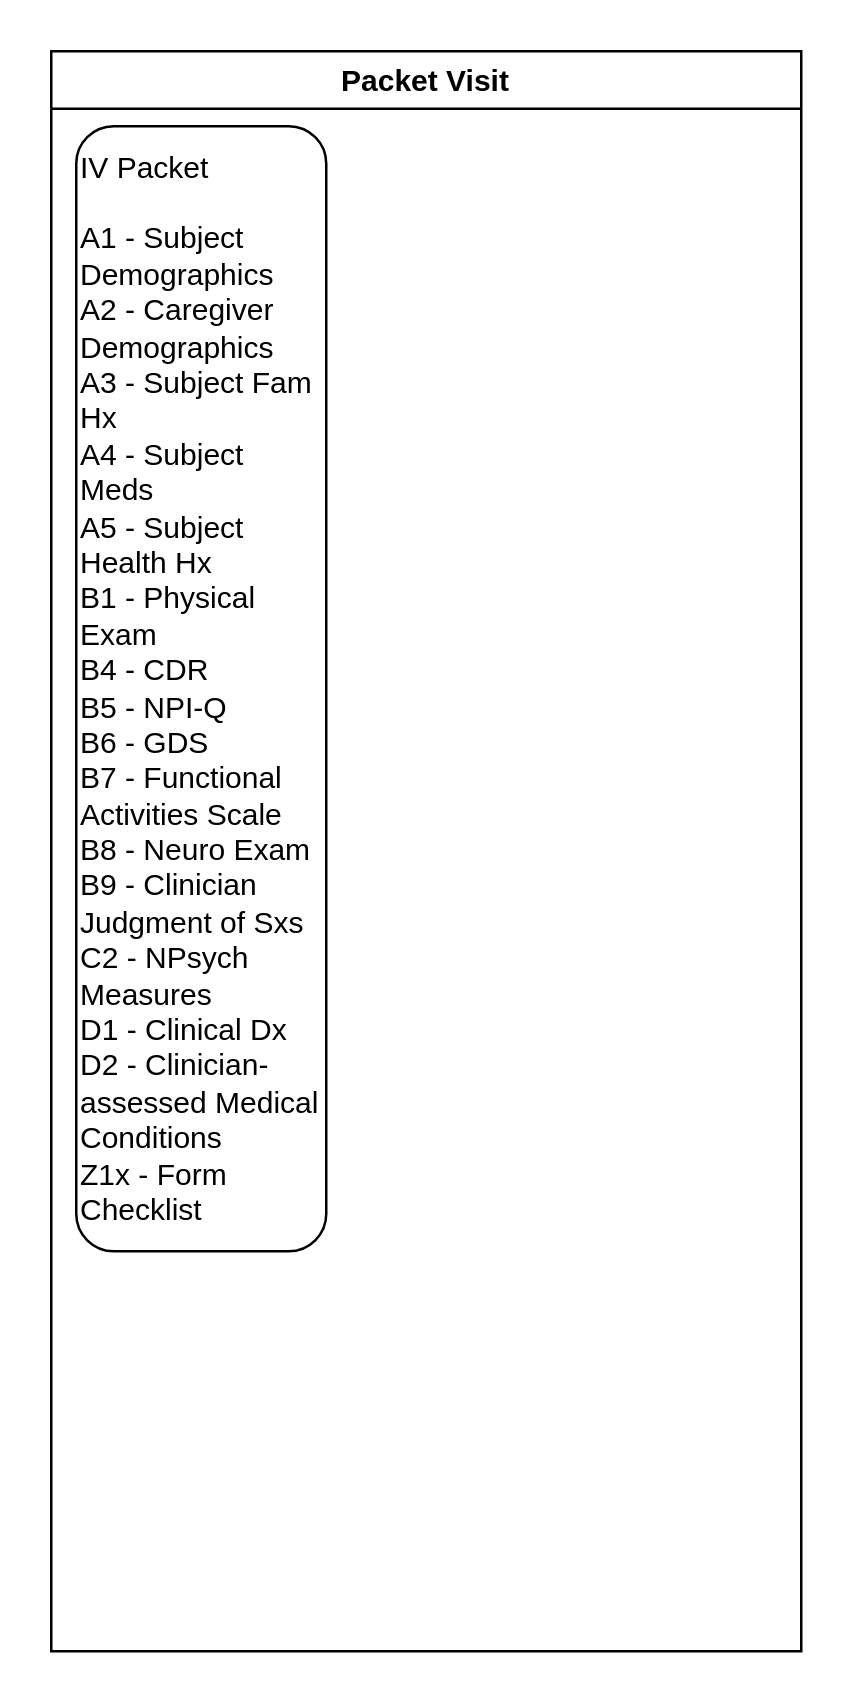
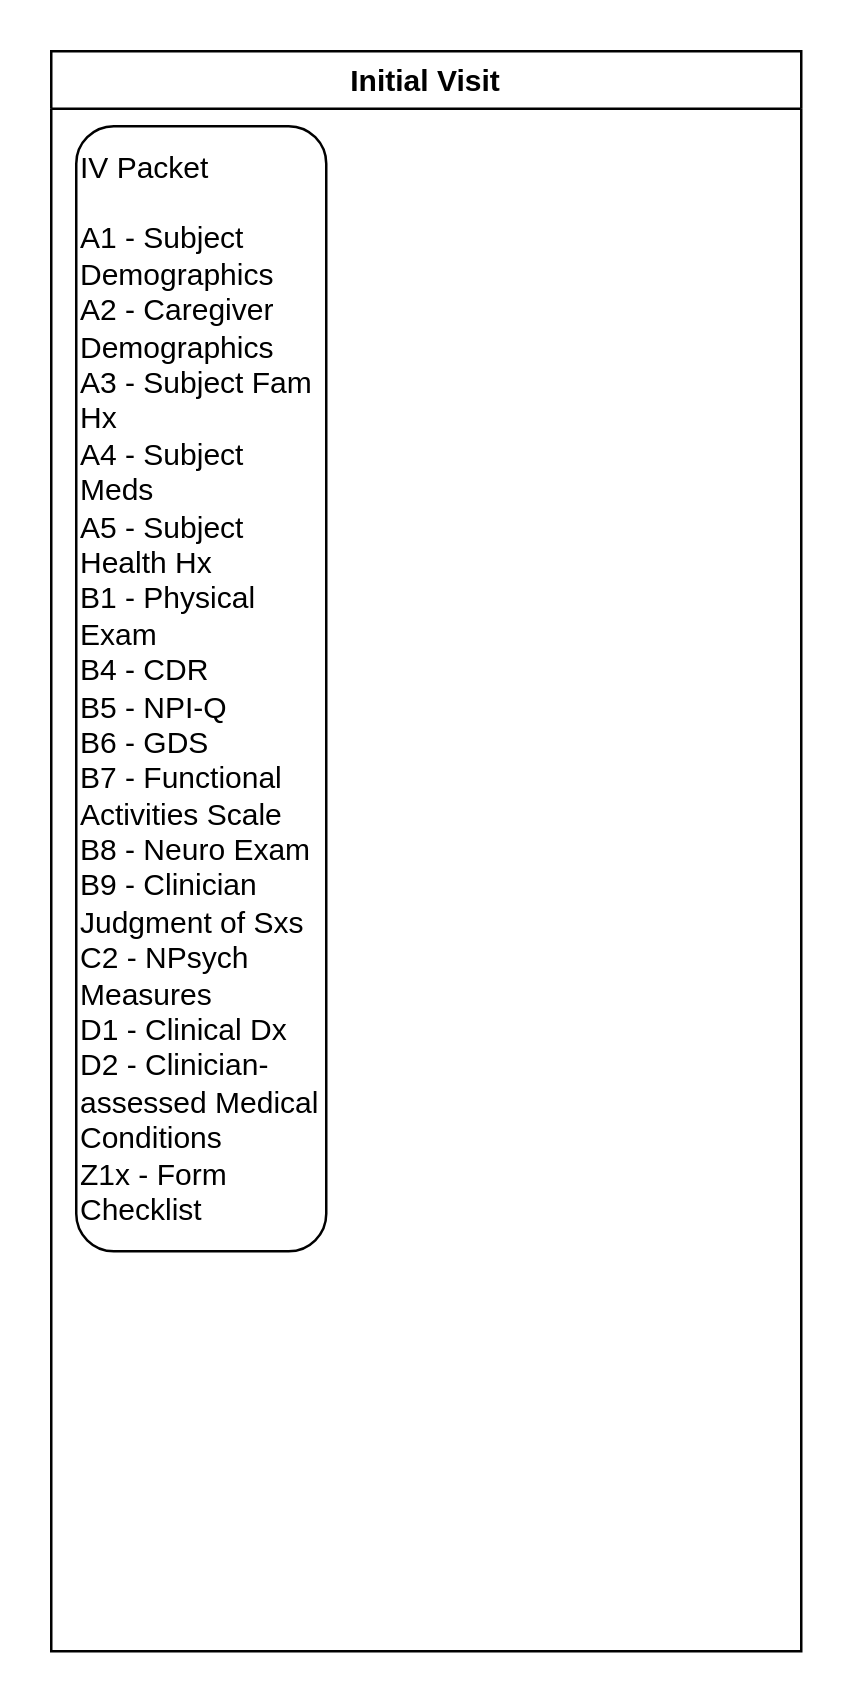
(425, 81) -> (425, 81)
